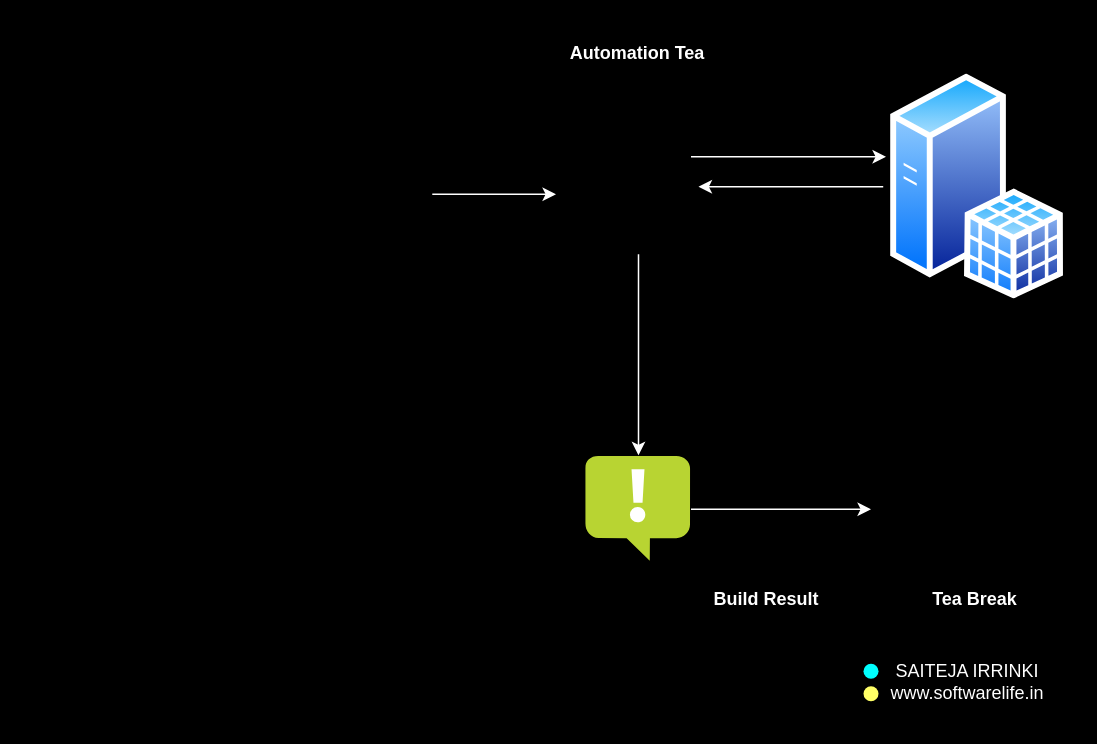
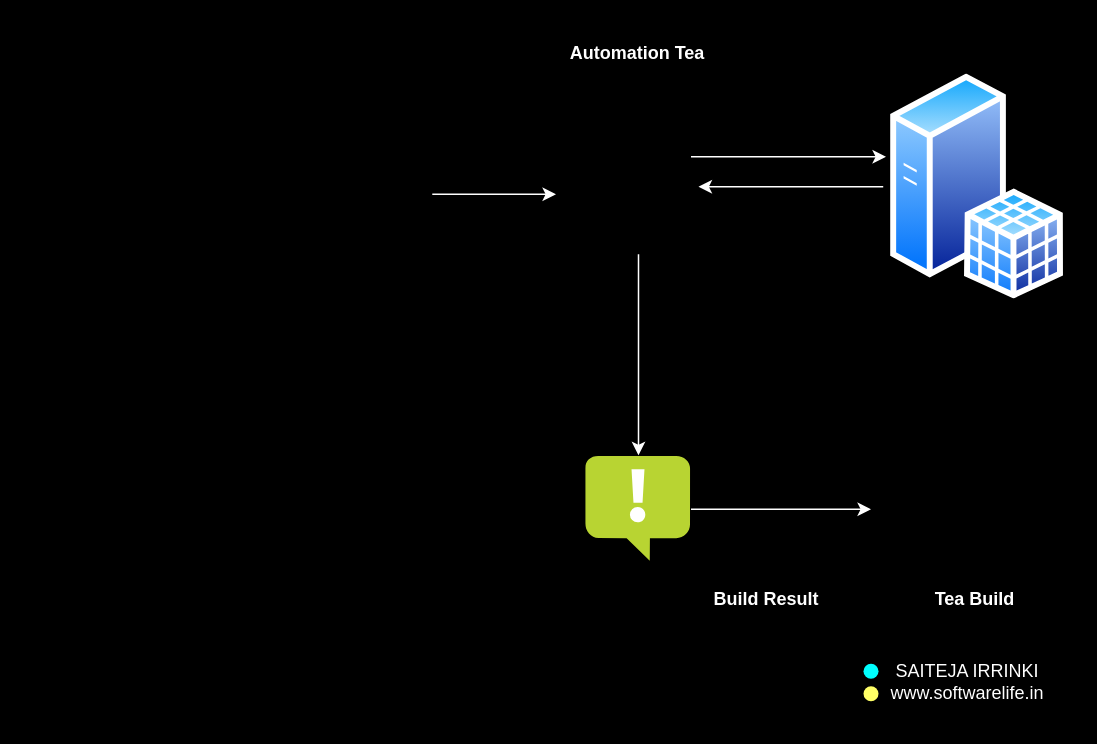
(975, 599) -> (975, 599)
